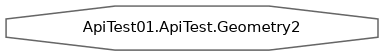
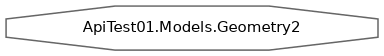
(192, 28) -> (192, 28)
